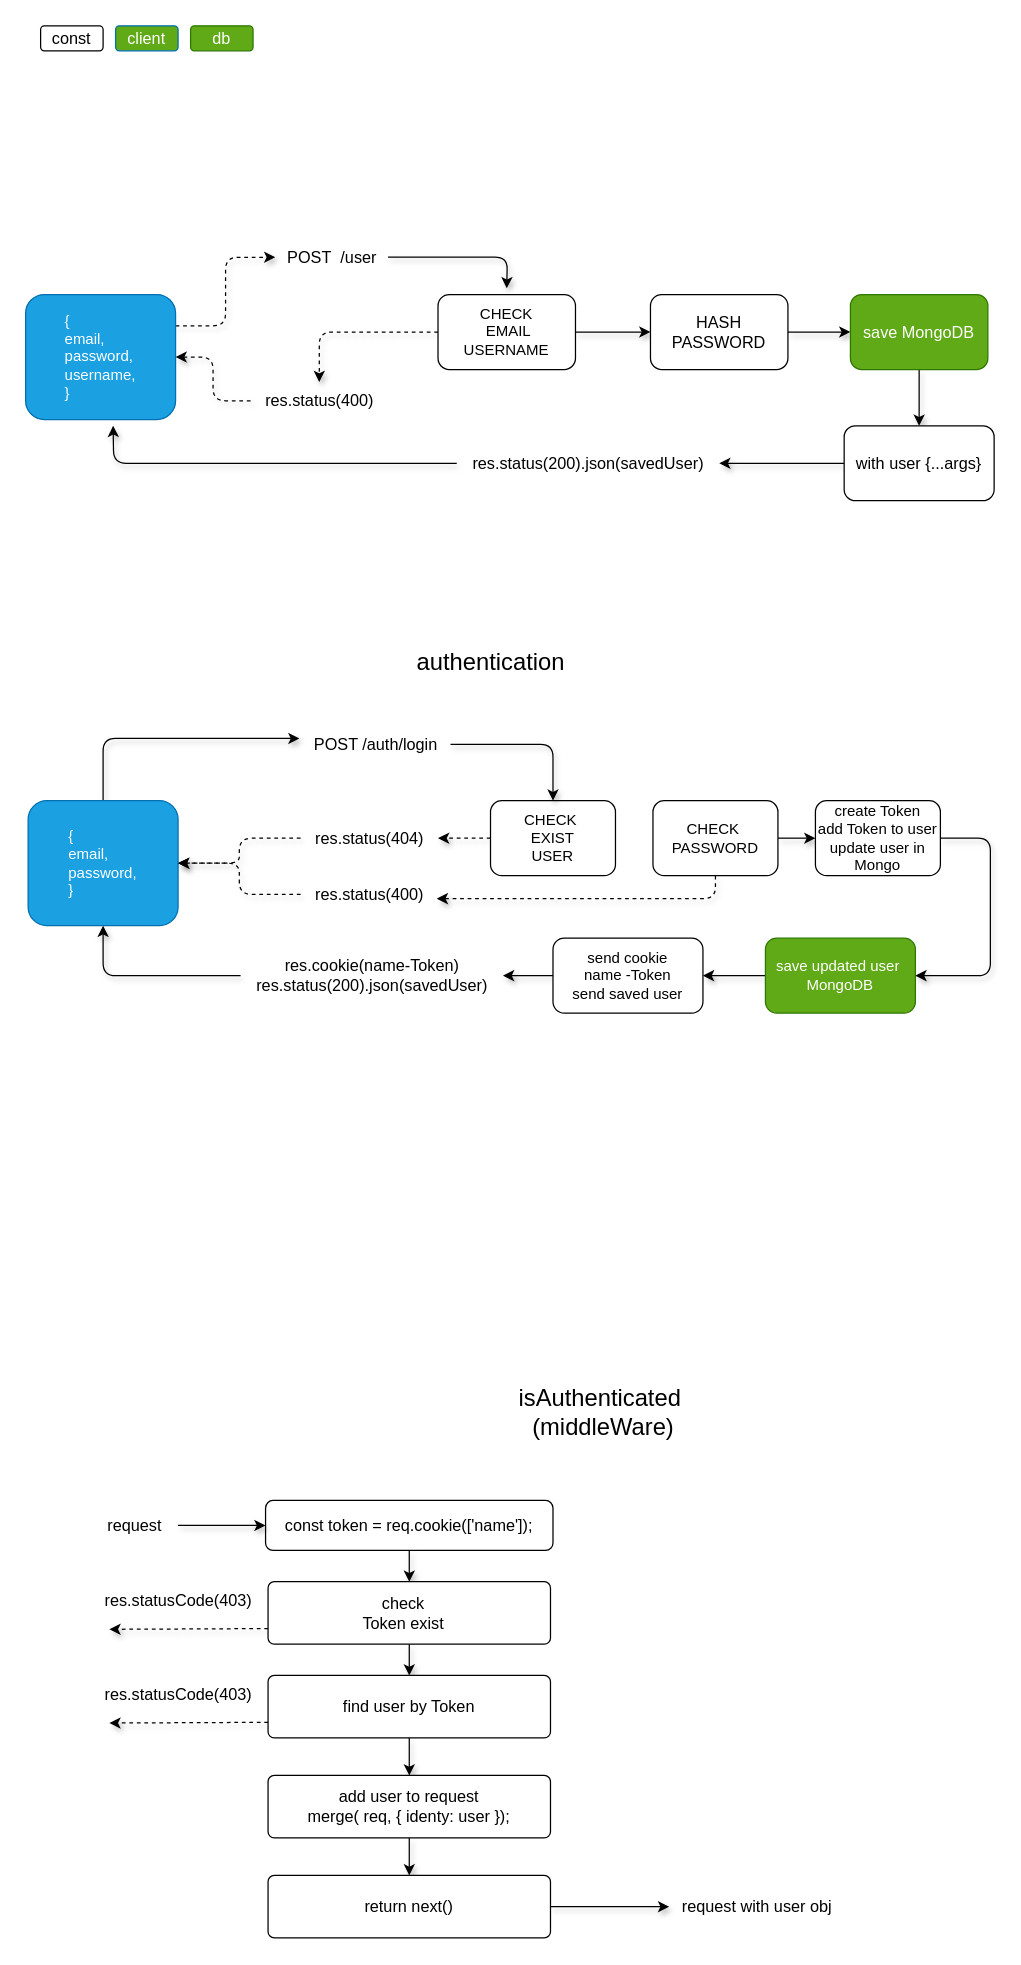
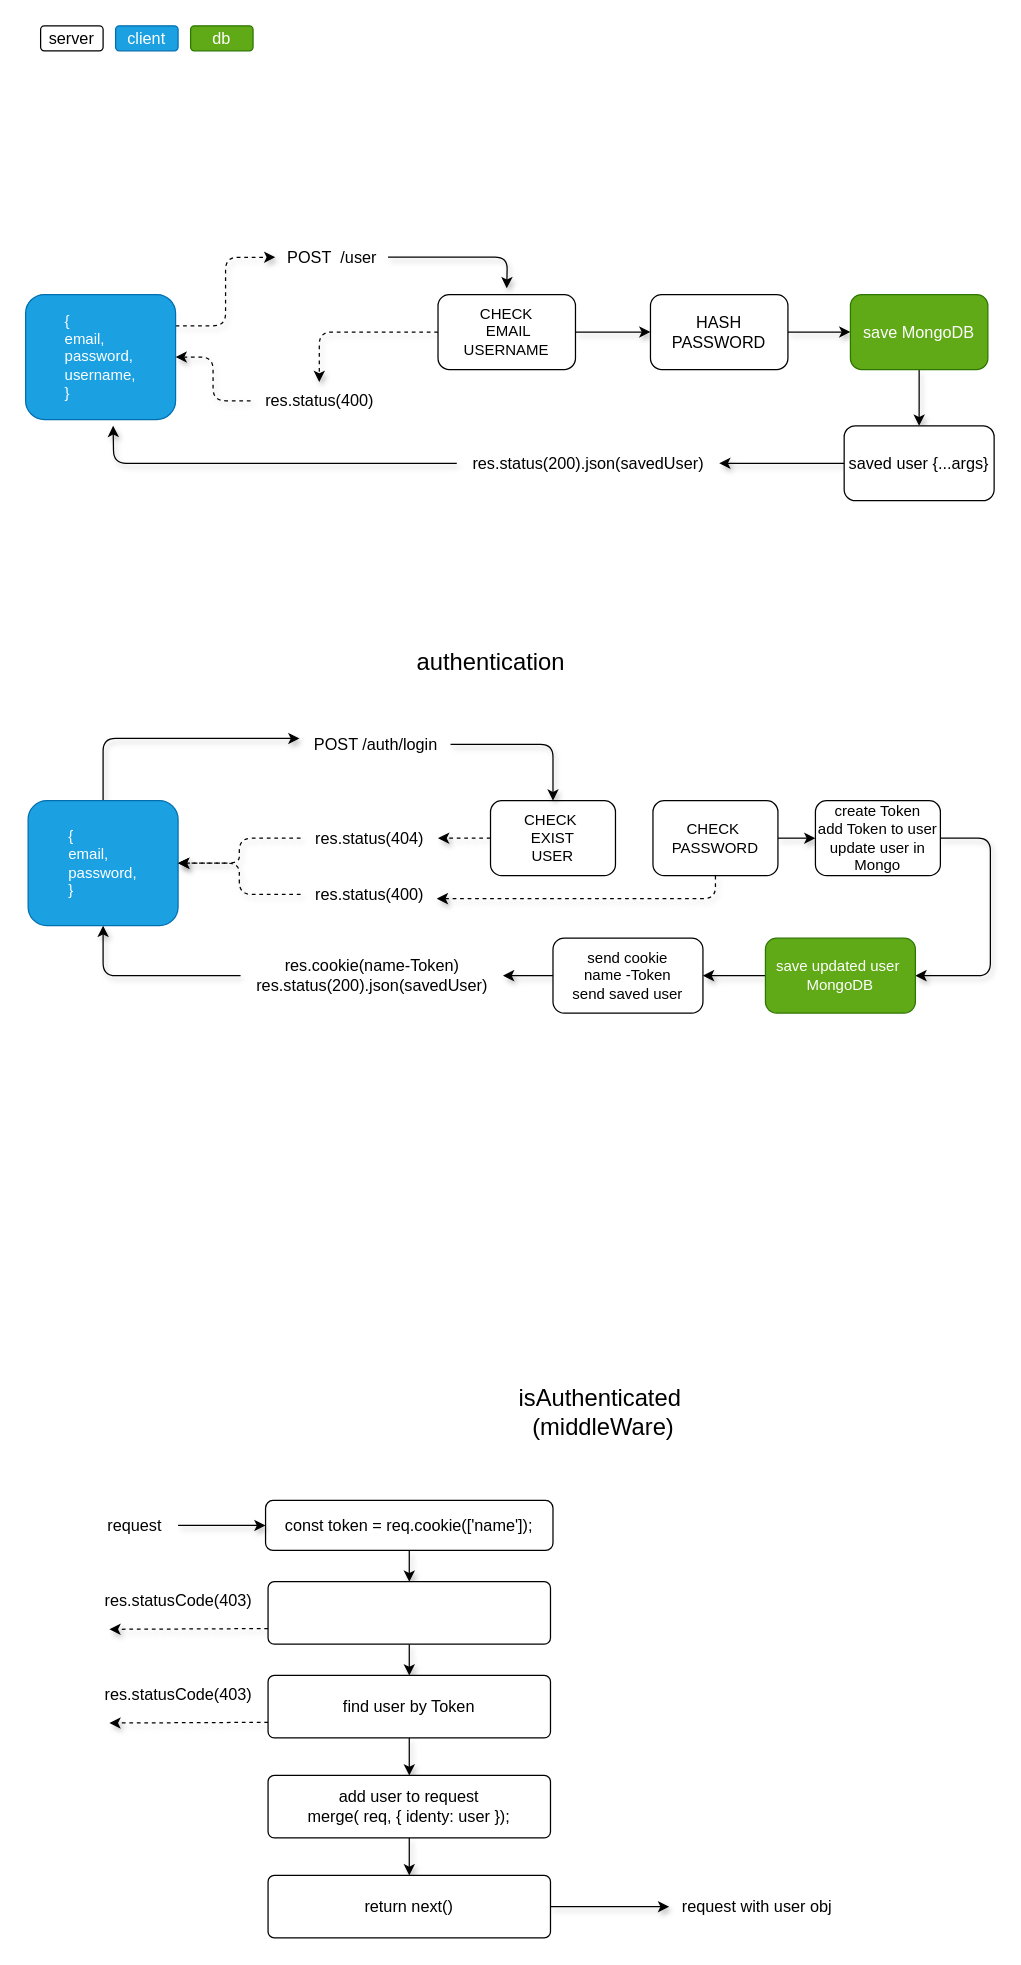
(72, 38) -> (72, 38)
(147, 38) -> (147, 38)
(919, 463) -> (919, 463)
(403, 1613) -> none
